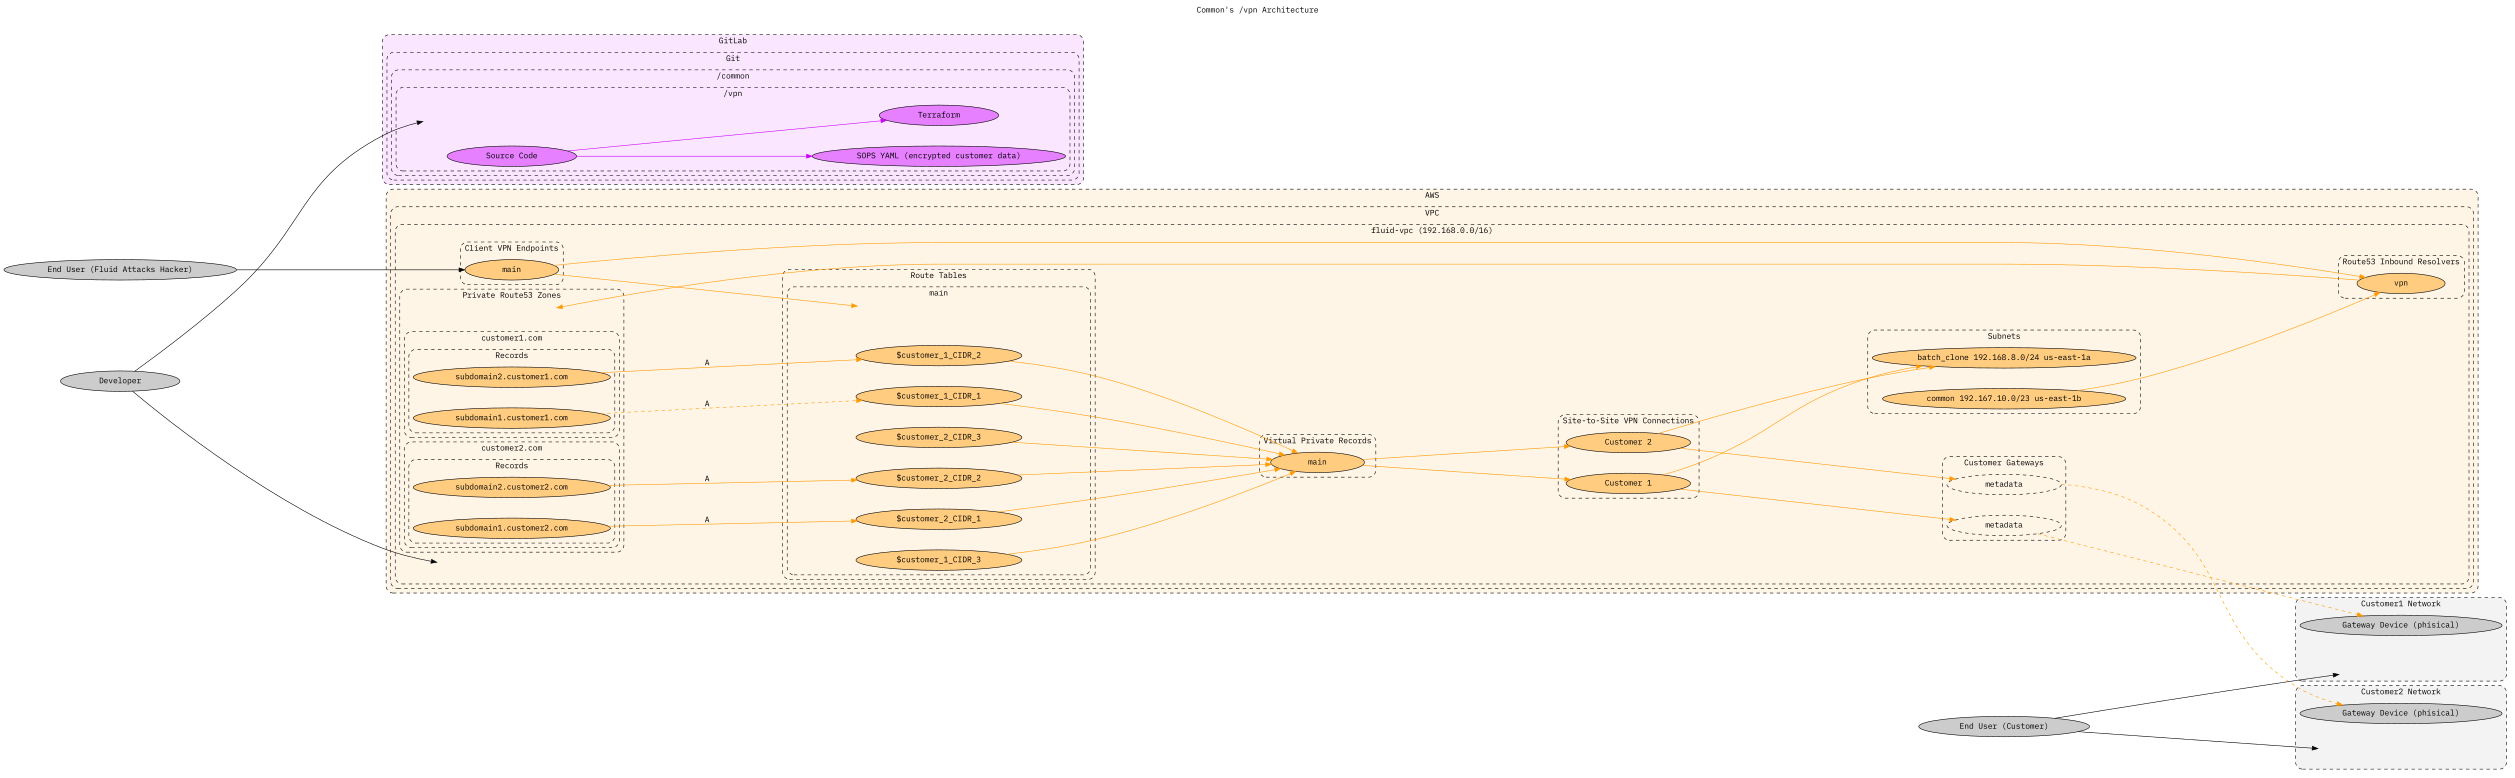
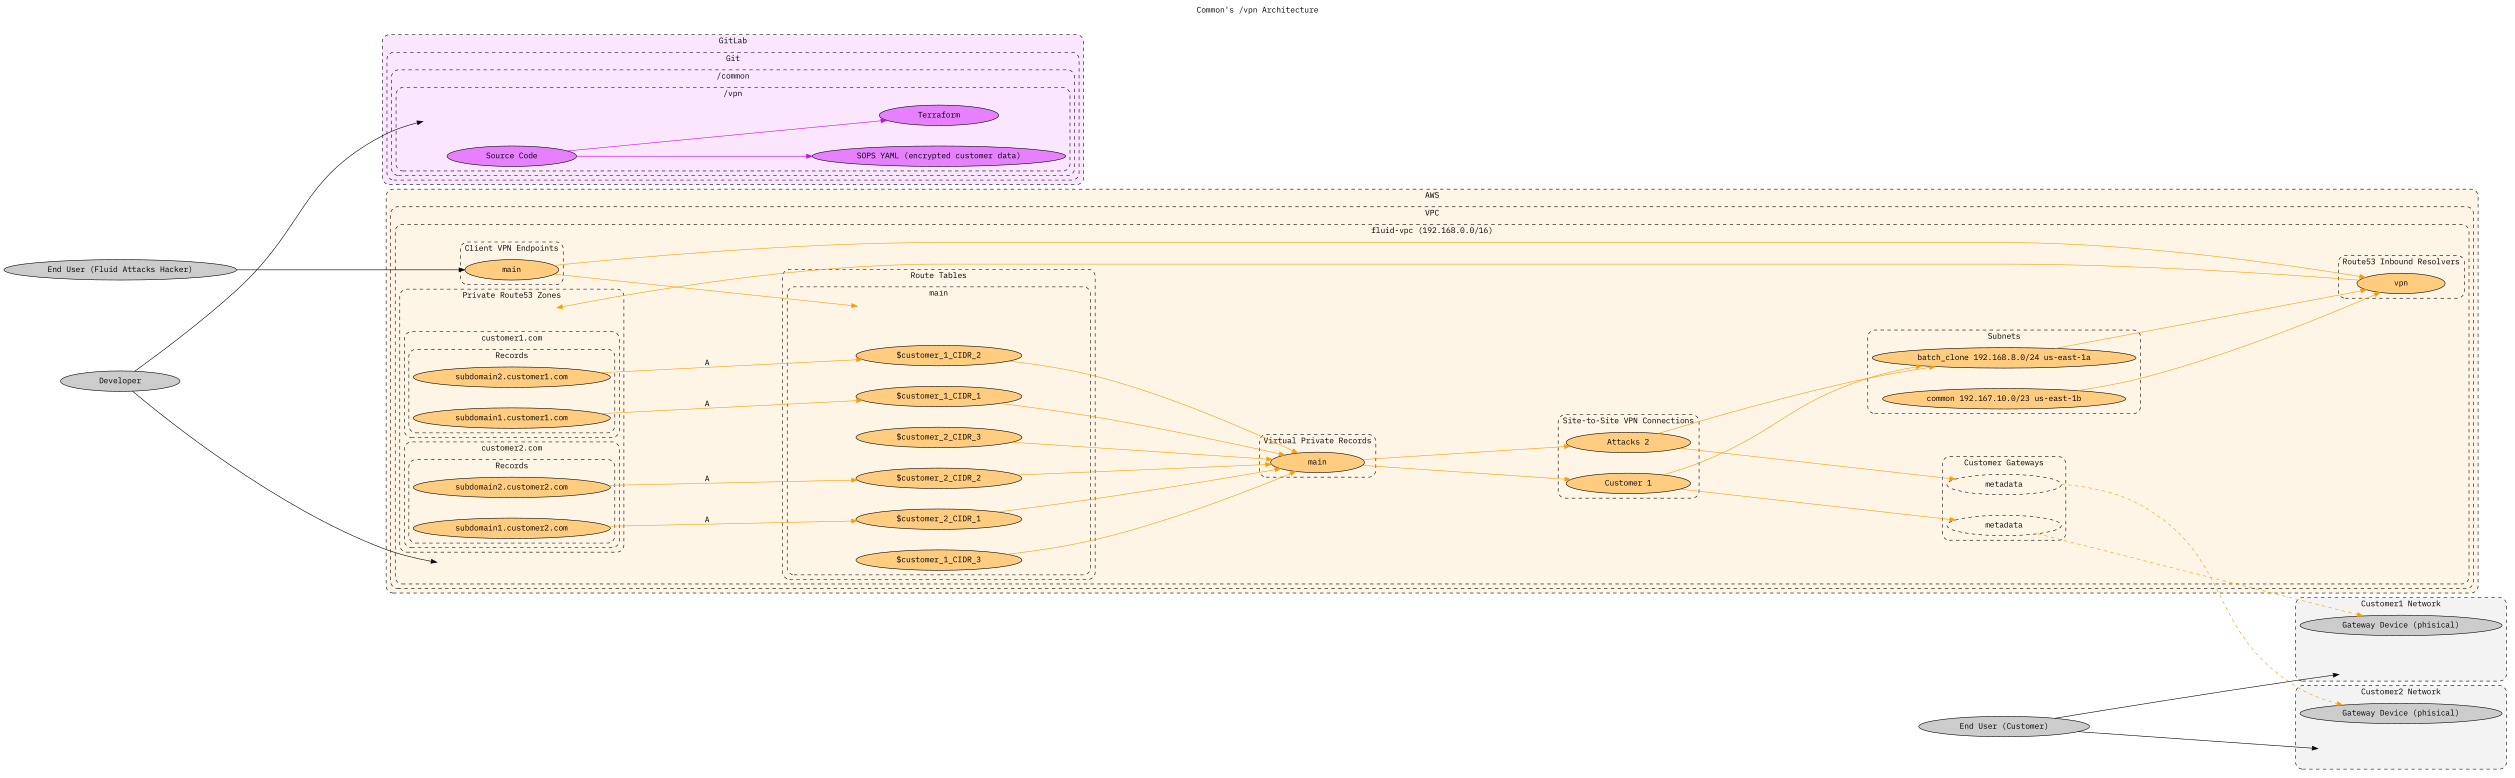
none -> (2208, 320)
(728, 407) -> (728, 407)
(1628, 443) -> (1628, 443)
